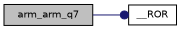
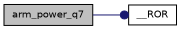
(48, 15) -> (48, 15)
